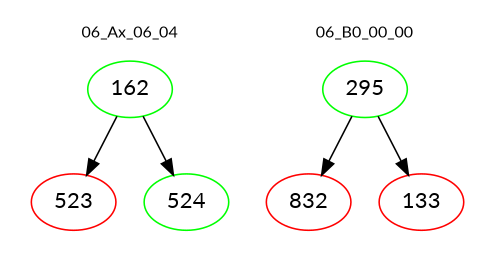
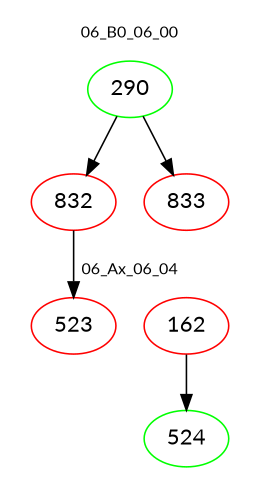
(365, 34) -> (130, 34)
(130, 89) -> (186, 326)
(365, 89) -> (130, 89)
(105, 139) -> (74, 265)
(421, 202) -> (186, 202)
